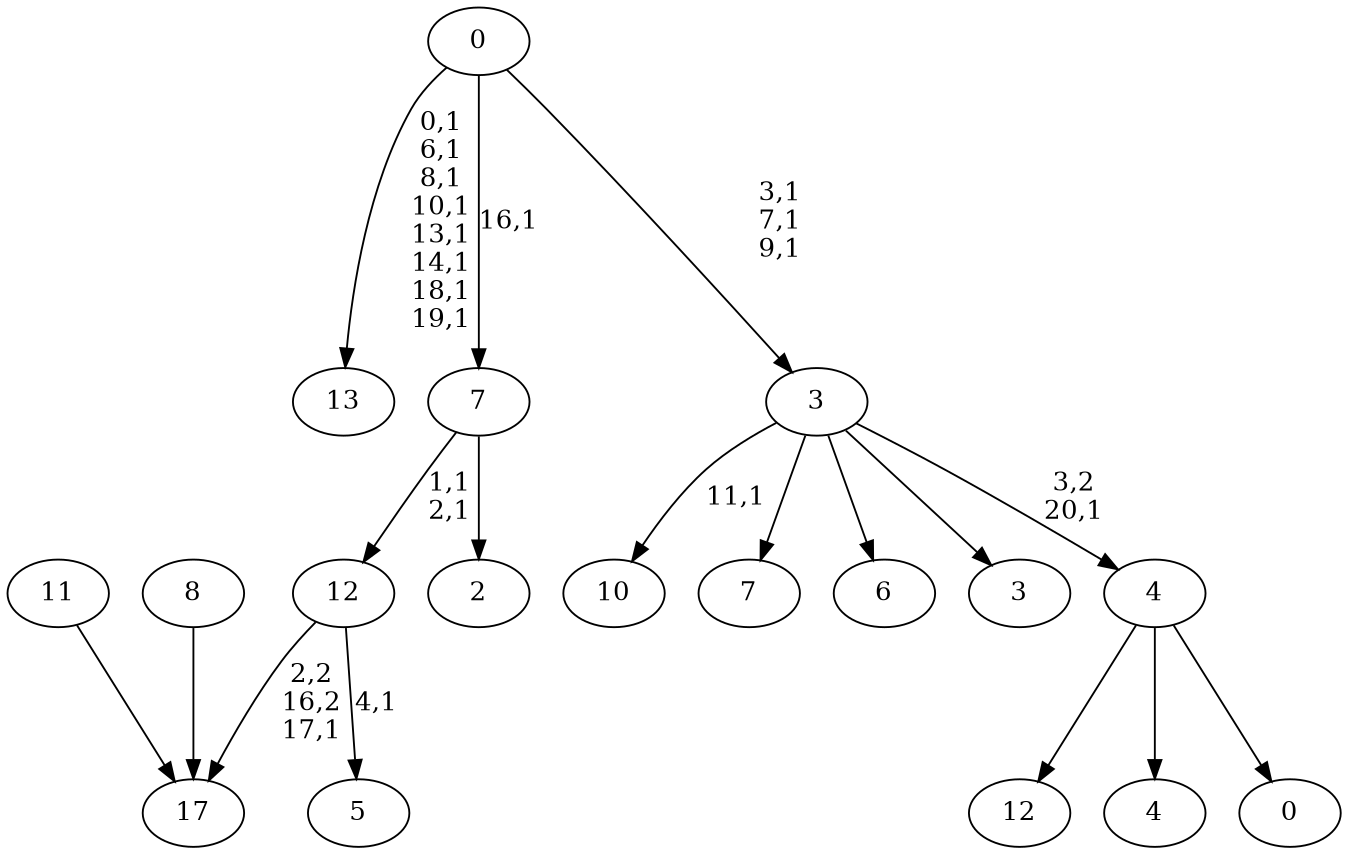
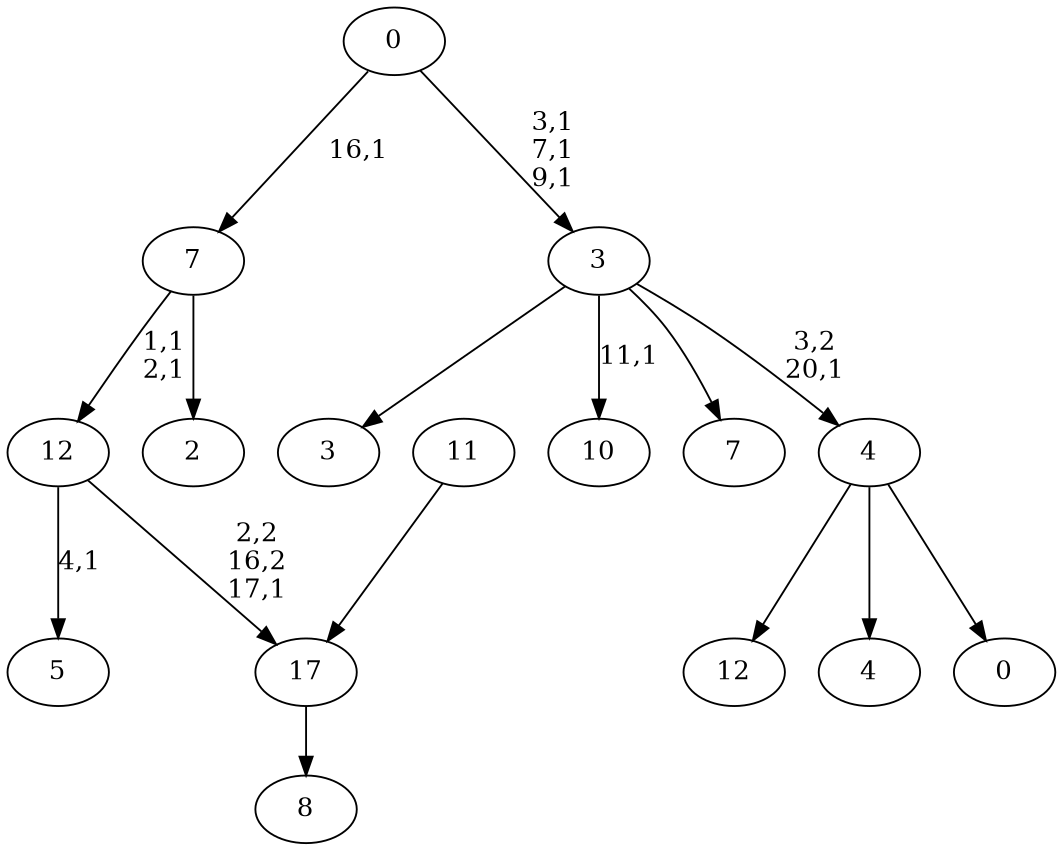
(344, 402) -> none
(884, 593) -> none
(193, 694) -> (306, 732)
